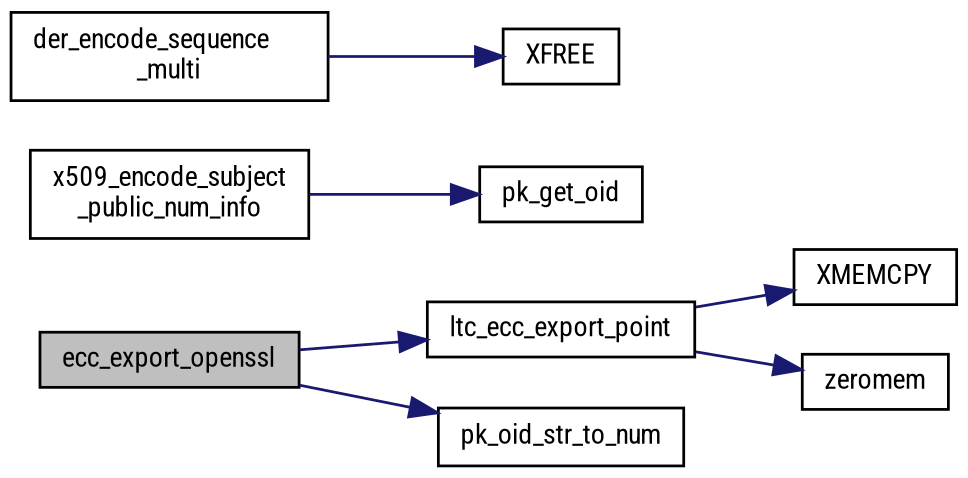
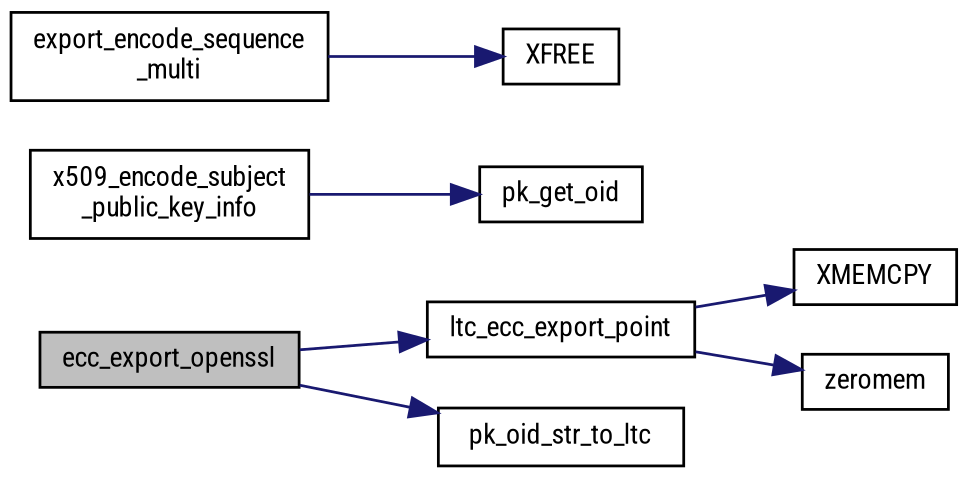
(170, 57) -> (170, 57)
(170, 194) -> (170, 194)
(561, 437) -> (561, 437)
